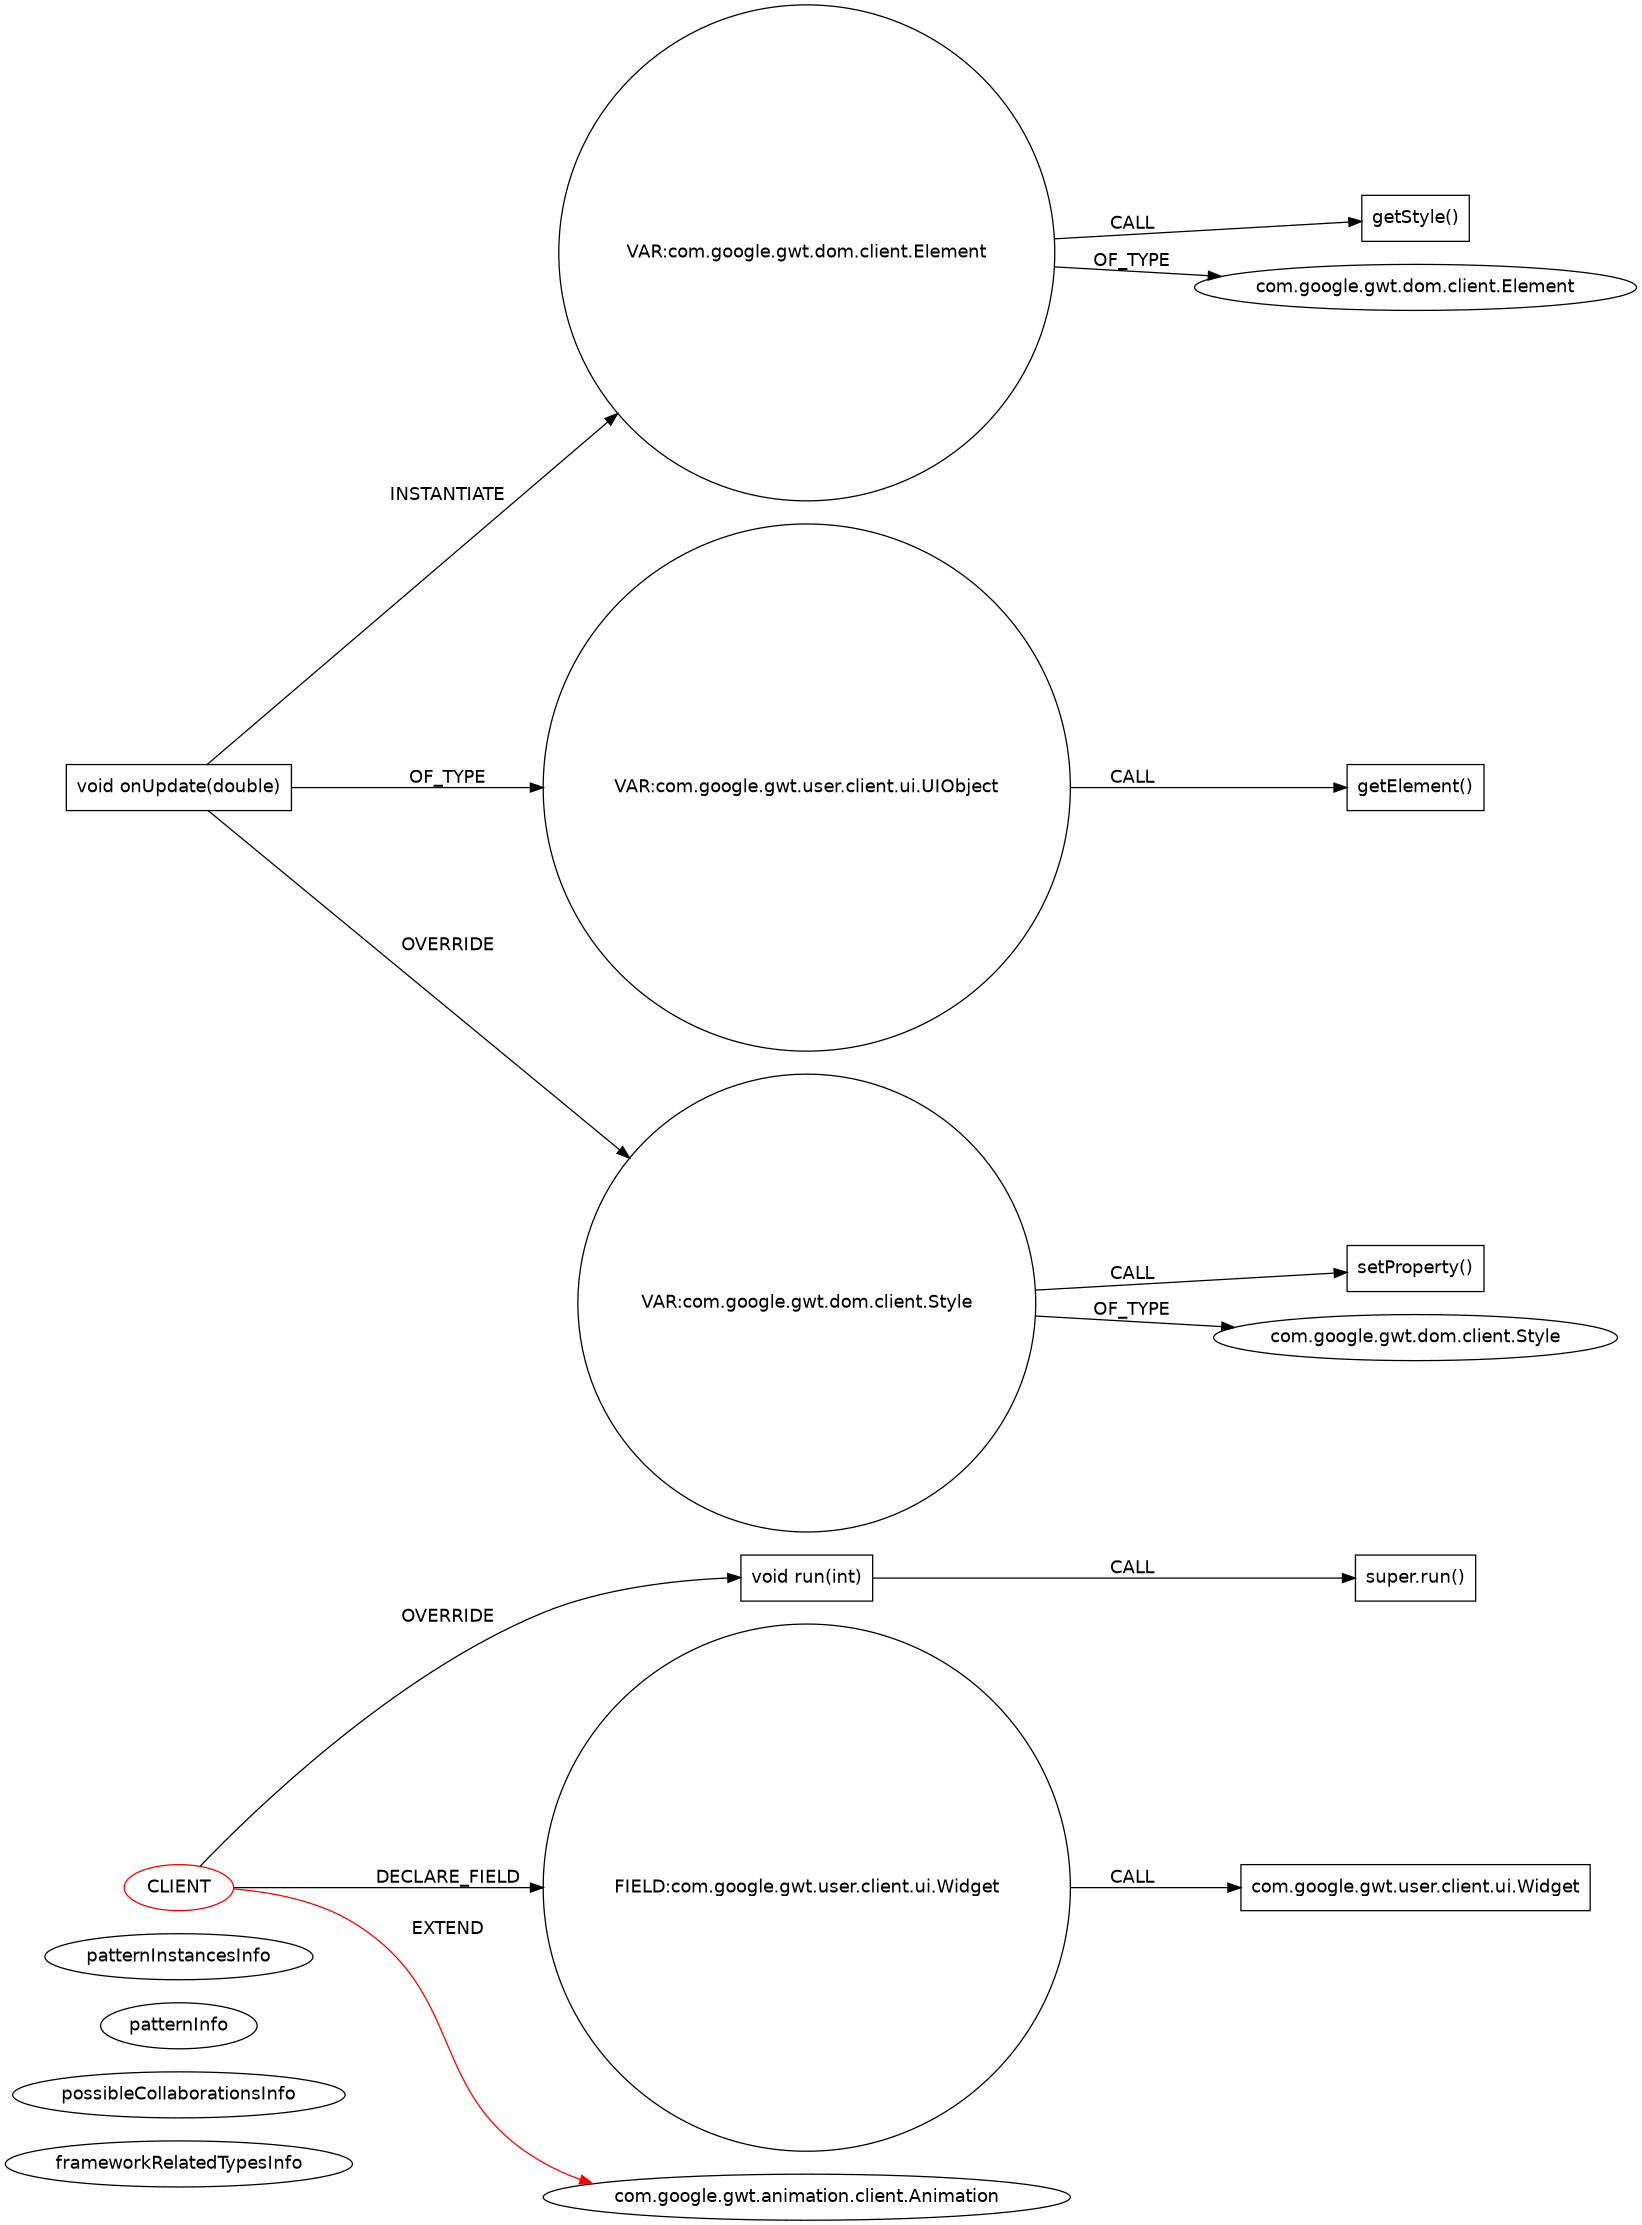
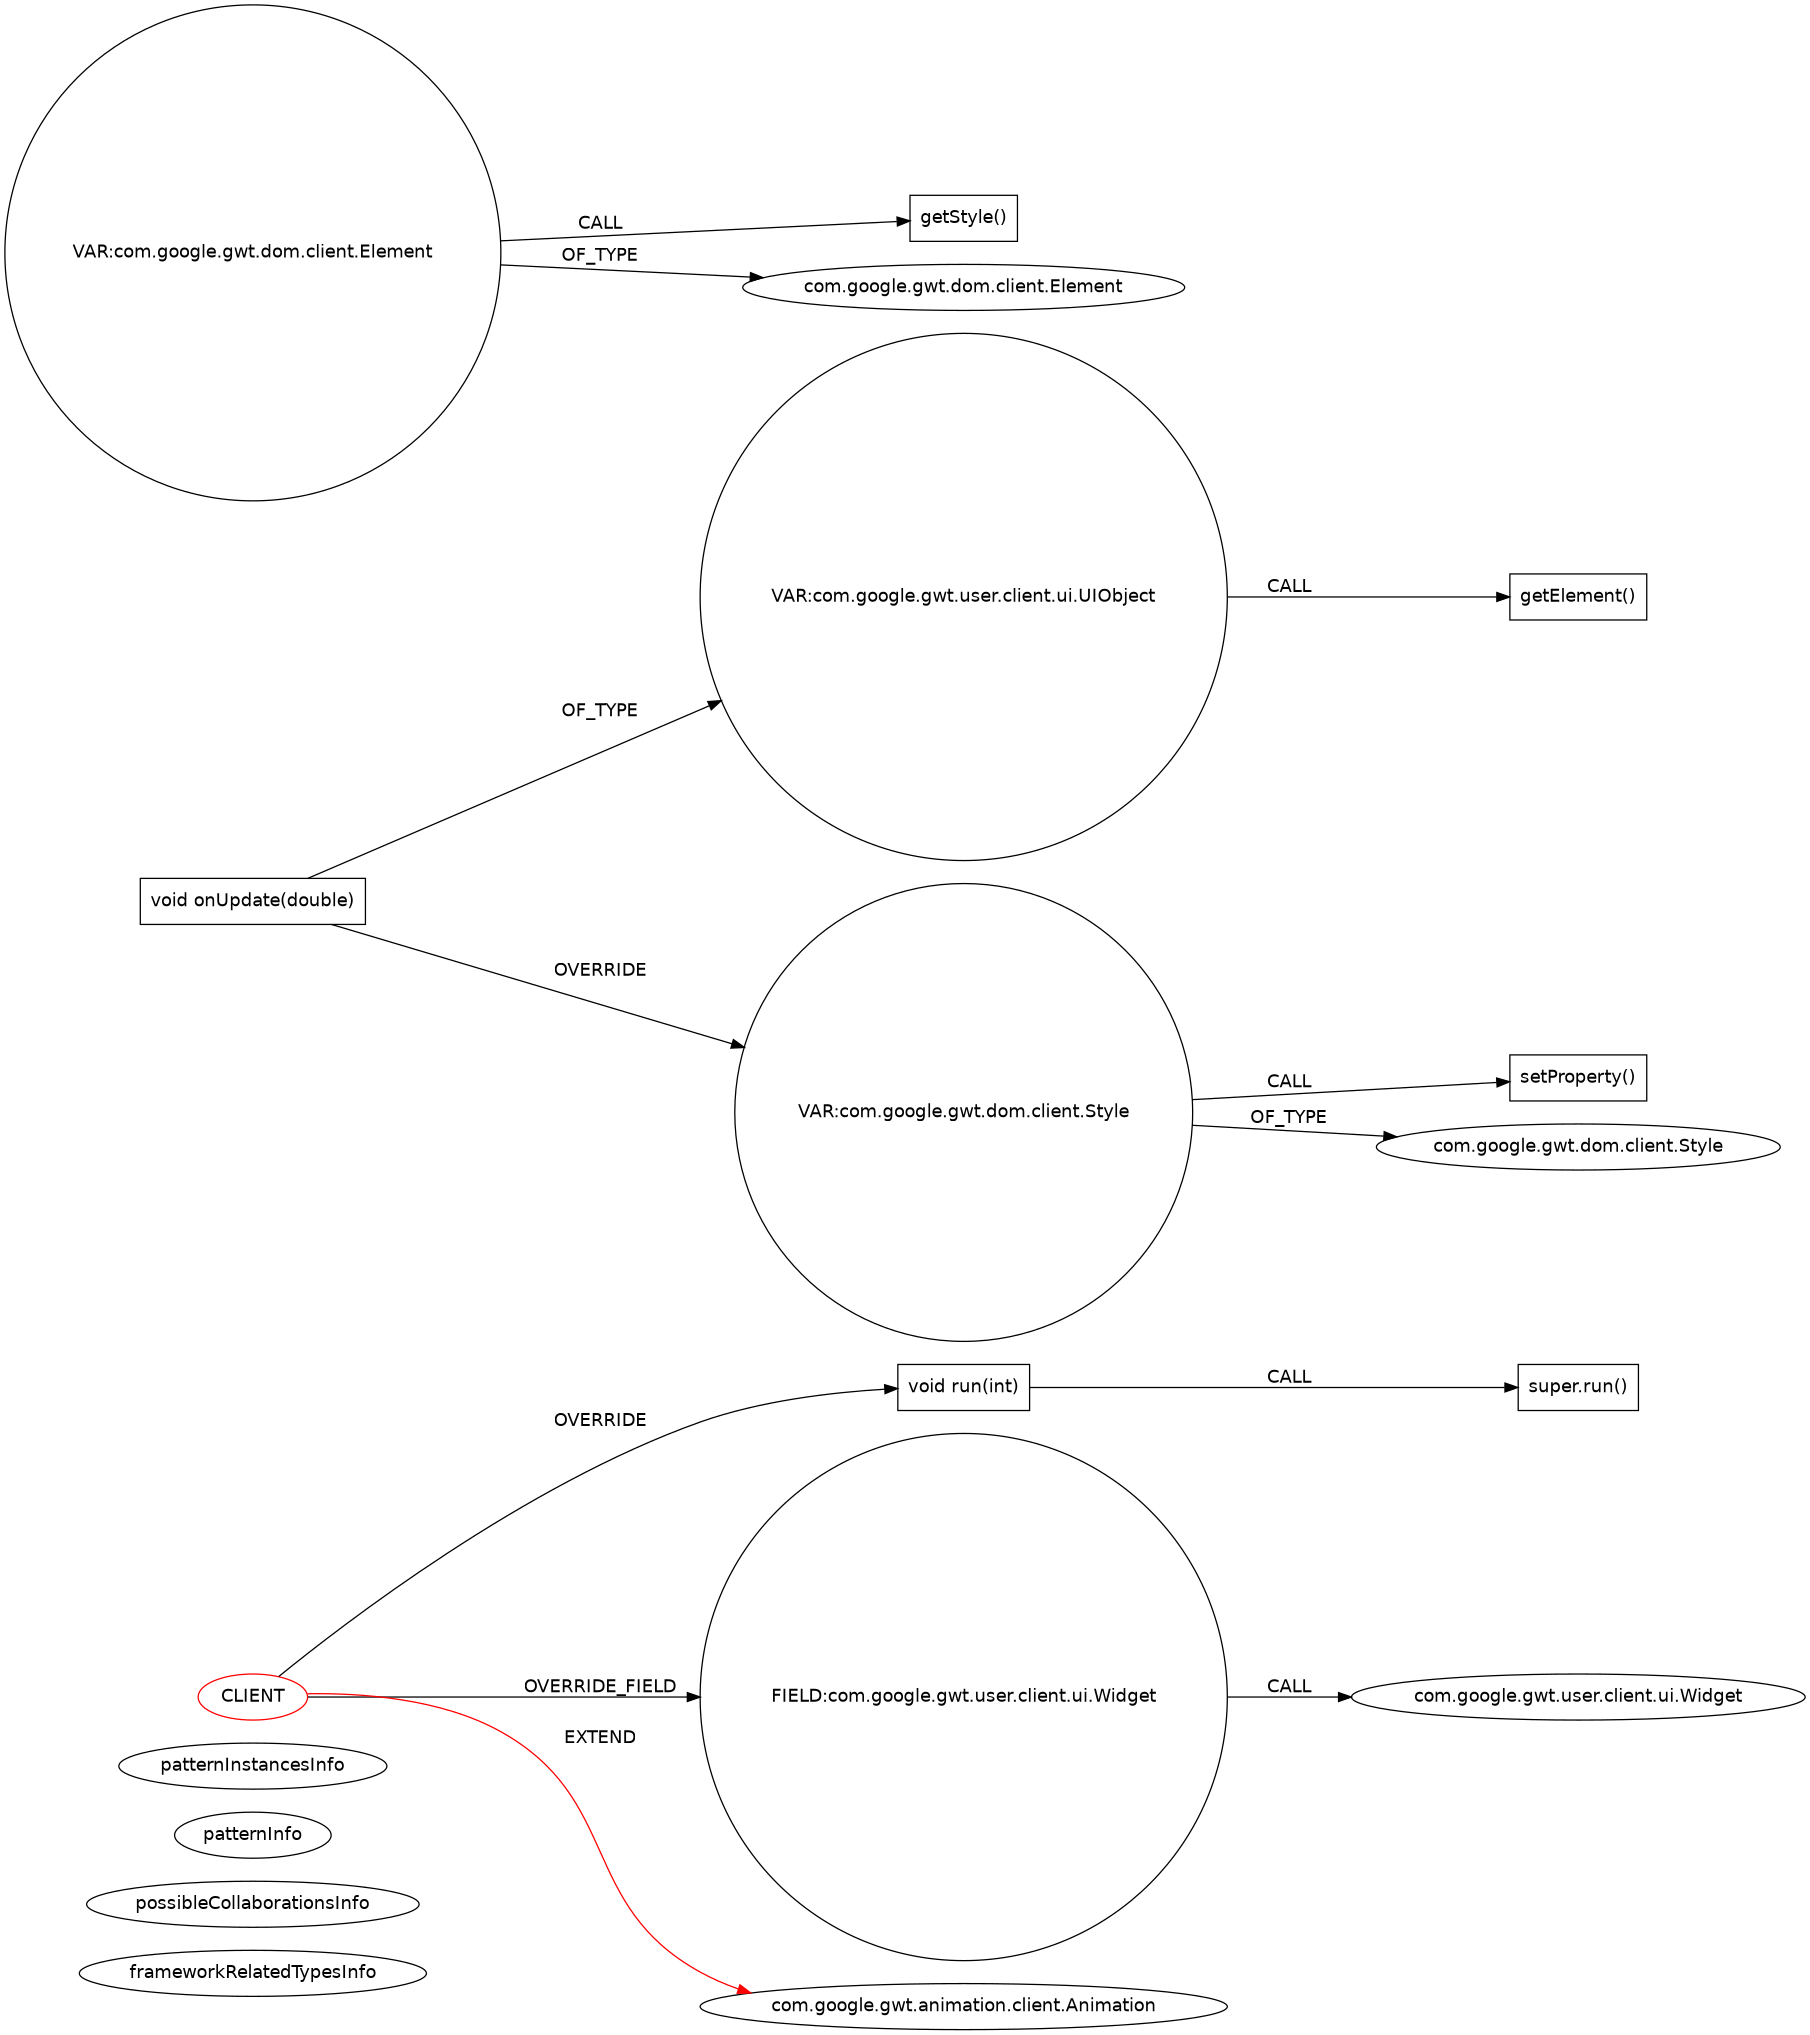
(407, 593) -> none
(448, 1878) -> (600, 1687)
(1416, 1888) -> (1578, 1697)
